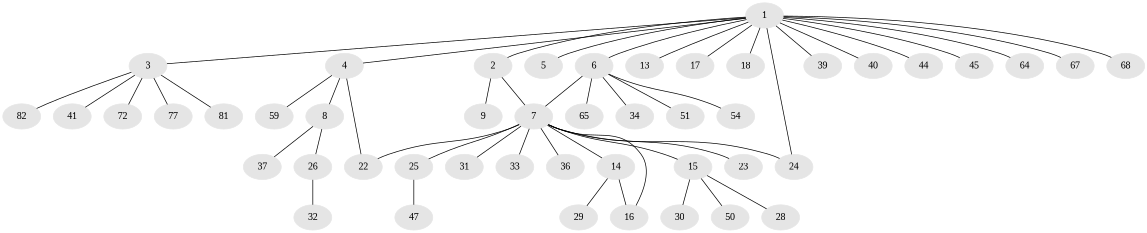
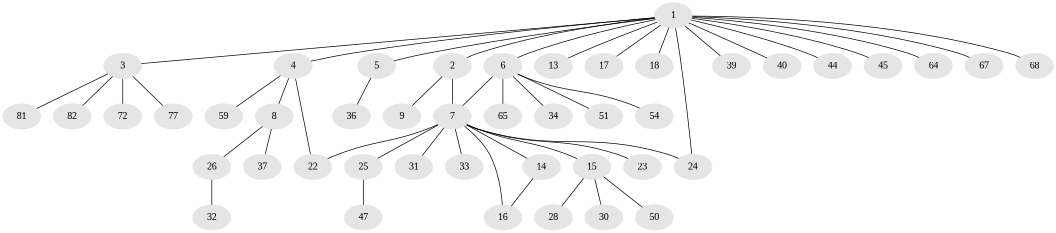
(72, 116) -> none
(550, 142) -> (364, 91)
(579, 217) -> none
